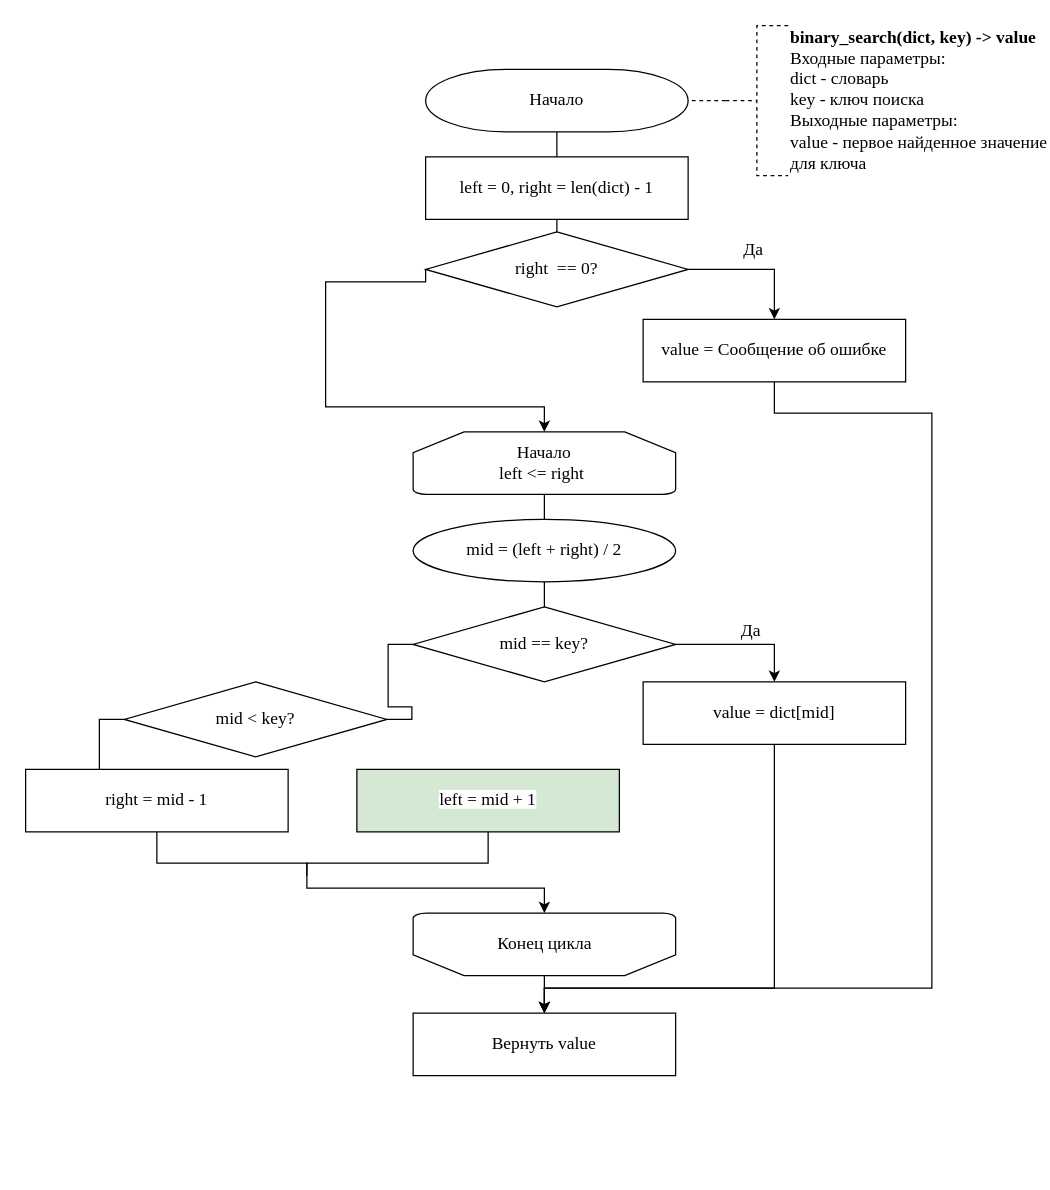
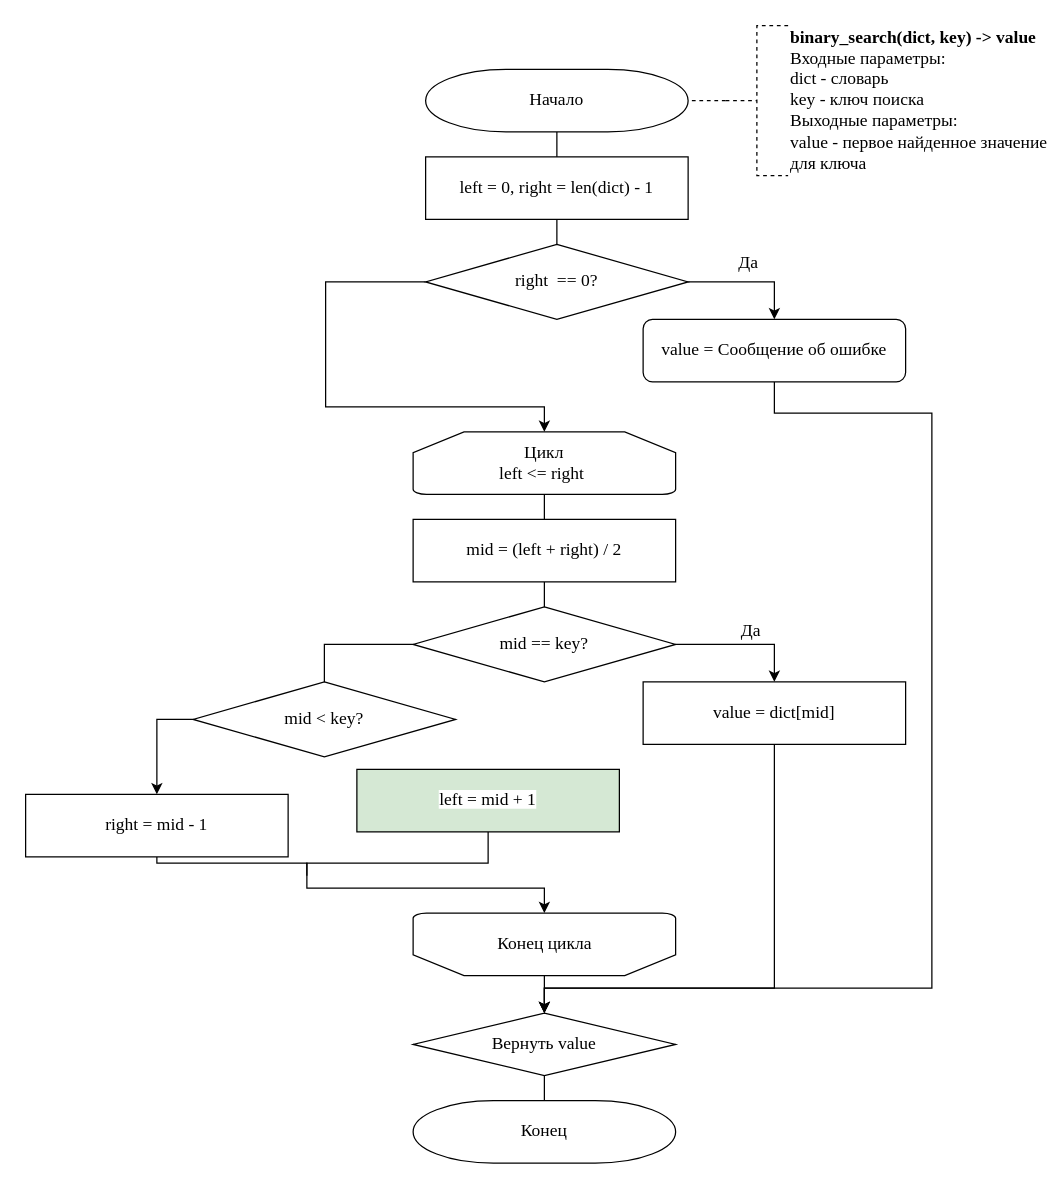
(557, 269) -> (557, 282)
(774, 351) -> (774, 351)
(544, 463) -> (544, 463)
(544, 551) -> (544, 551)
(256, 719) -> (324, 719)
(157, 801) -> (157, 826)
(544, 1044) -> (544, 1044)
none -> (544, 1088)
none -> (544, 1132)
